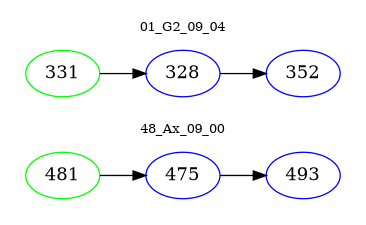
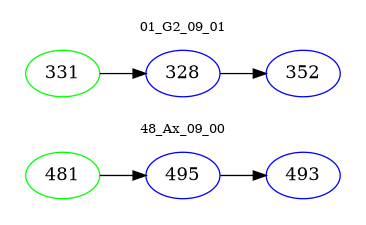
(183, 28) -> (183, 28)
(183, 175) -> (183, 175)
